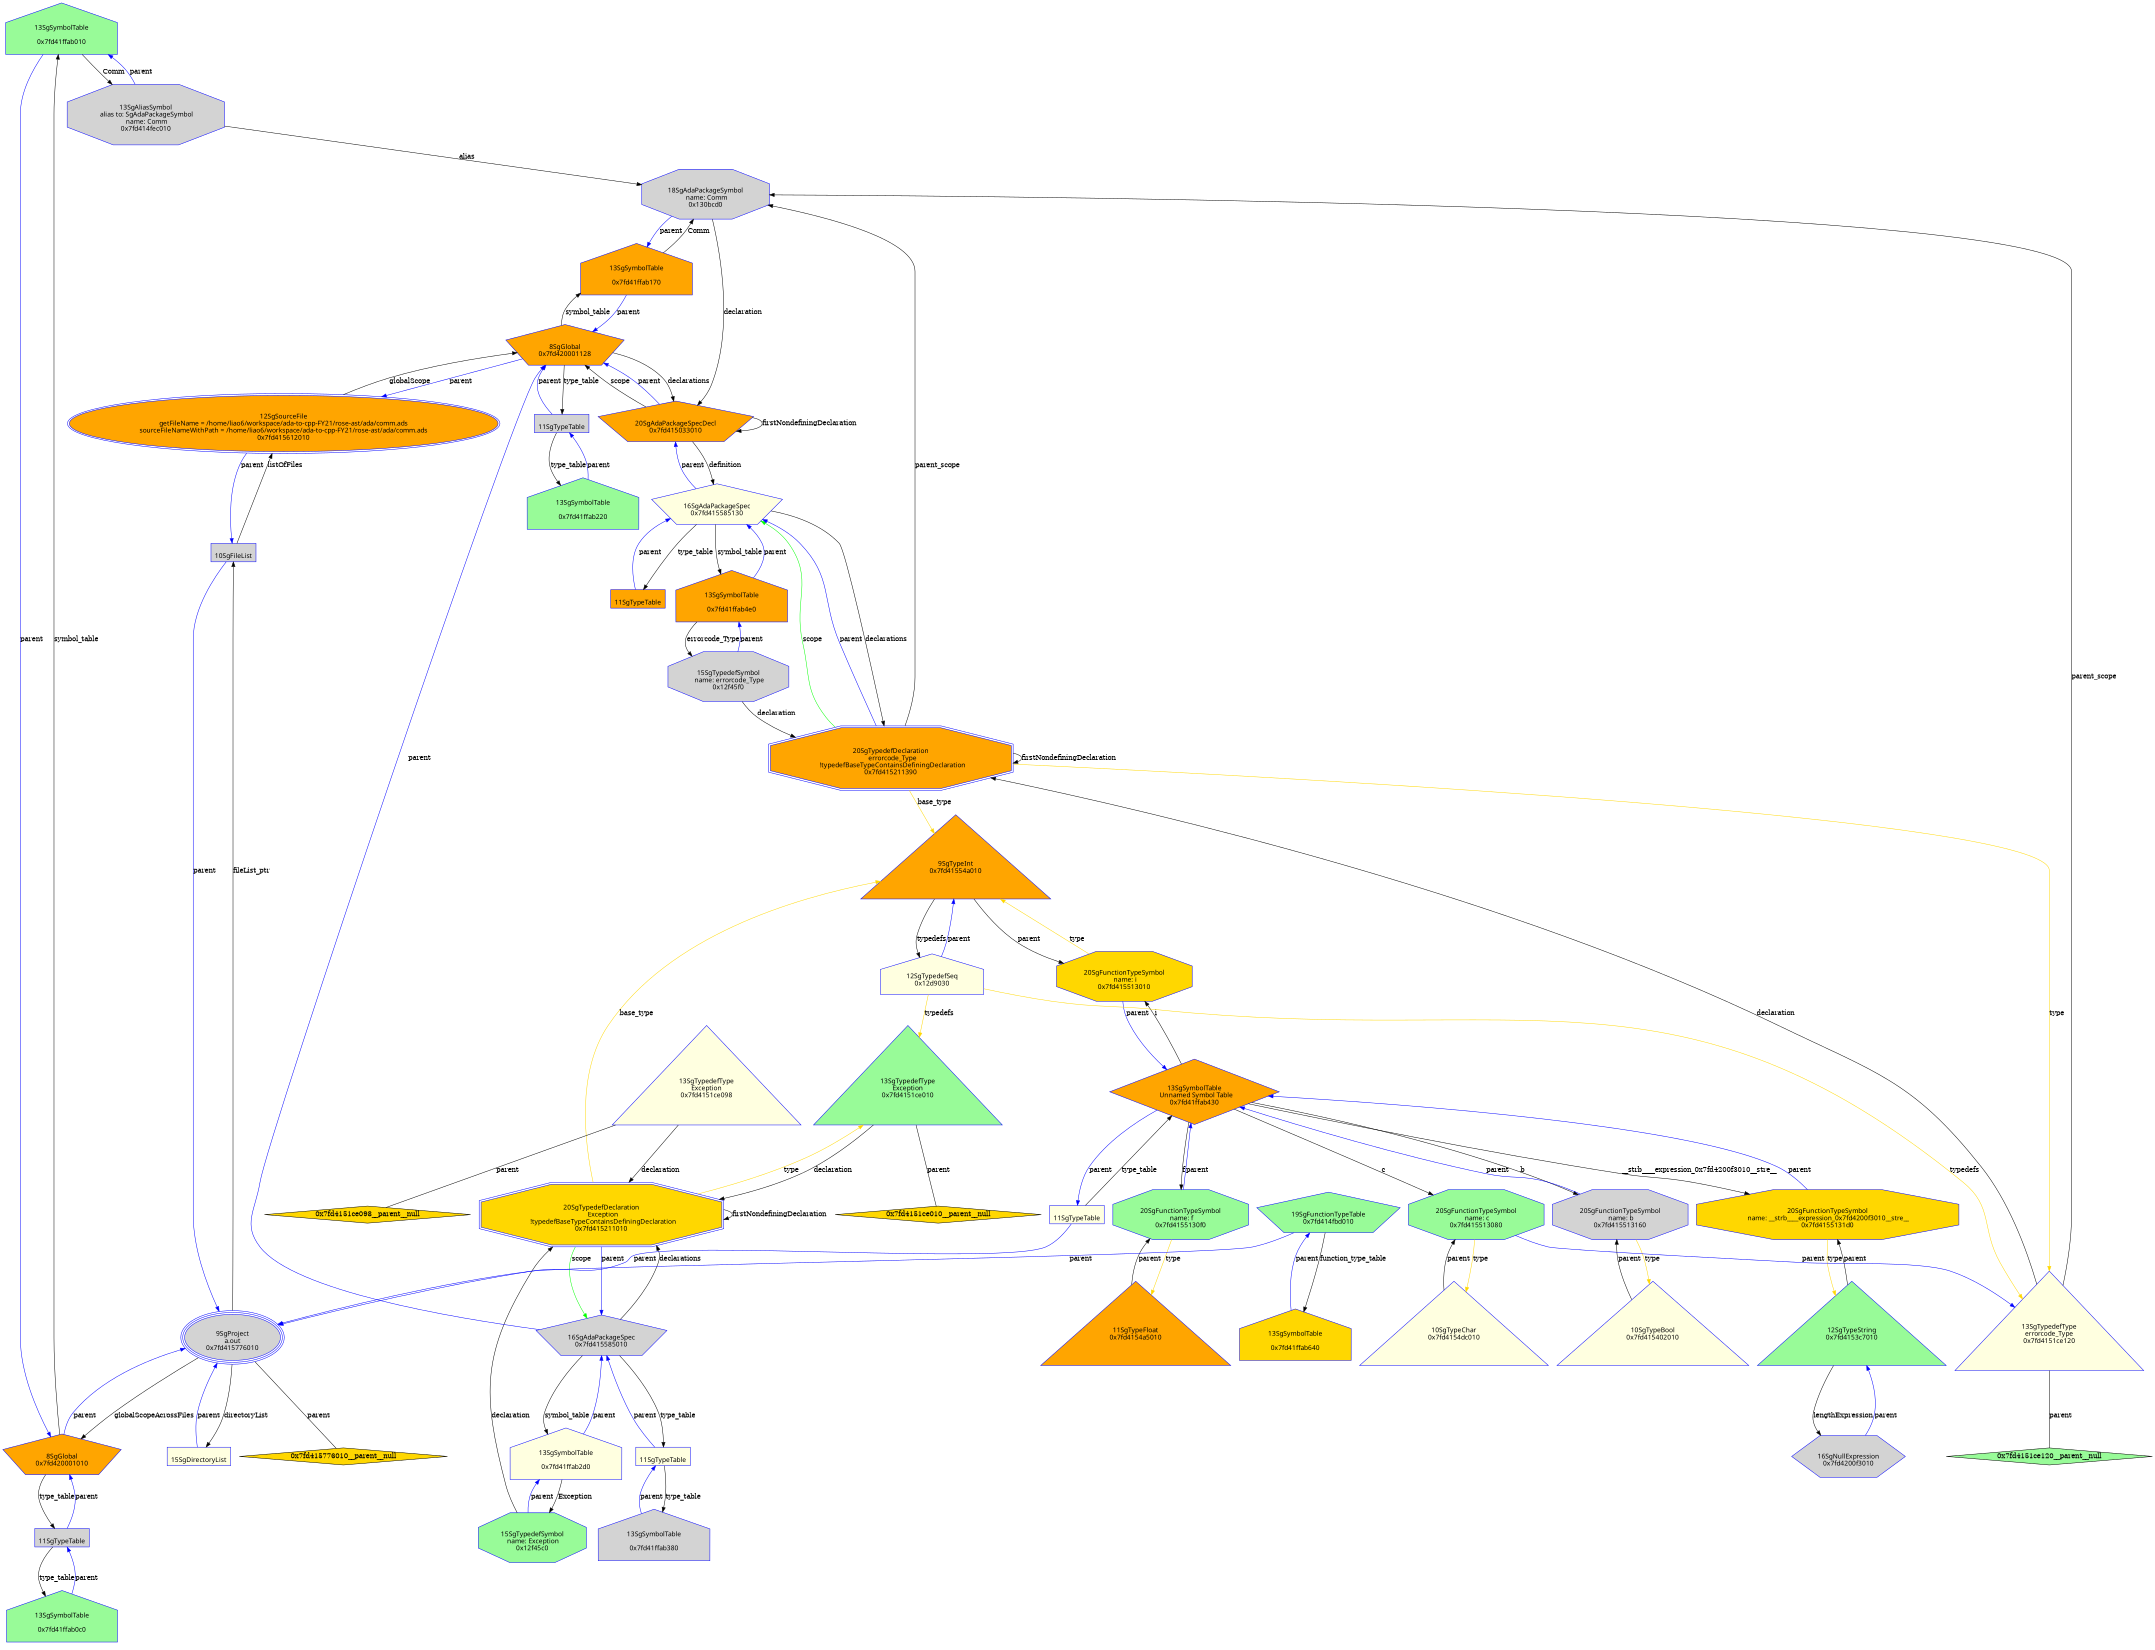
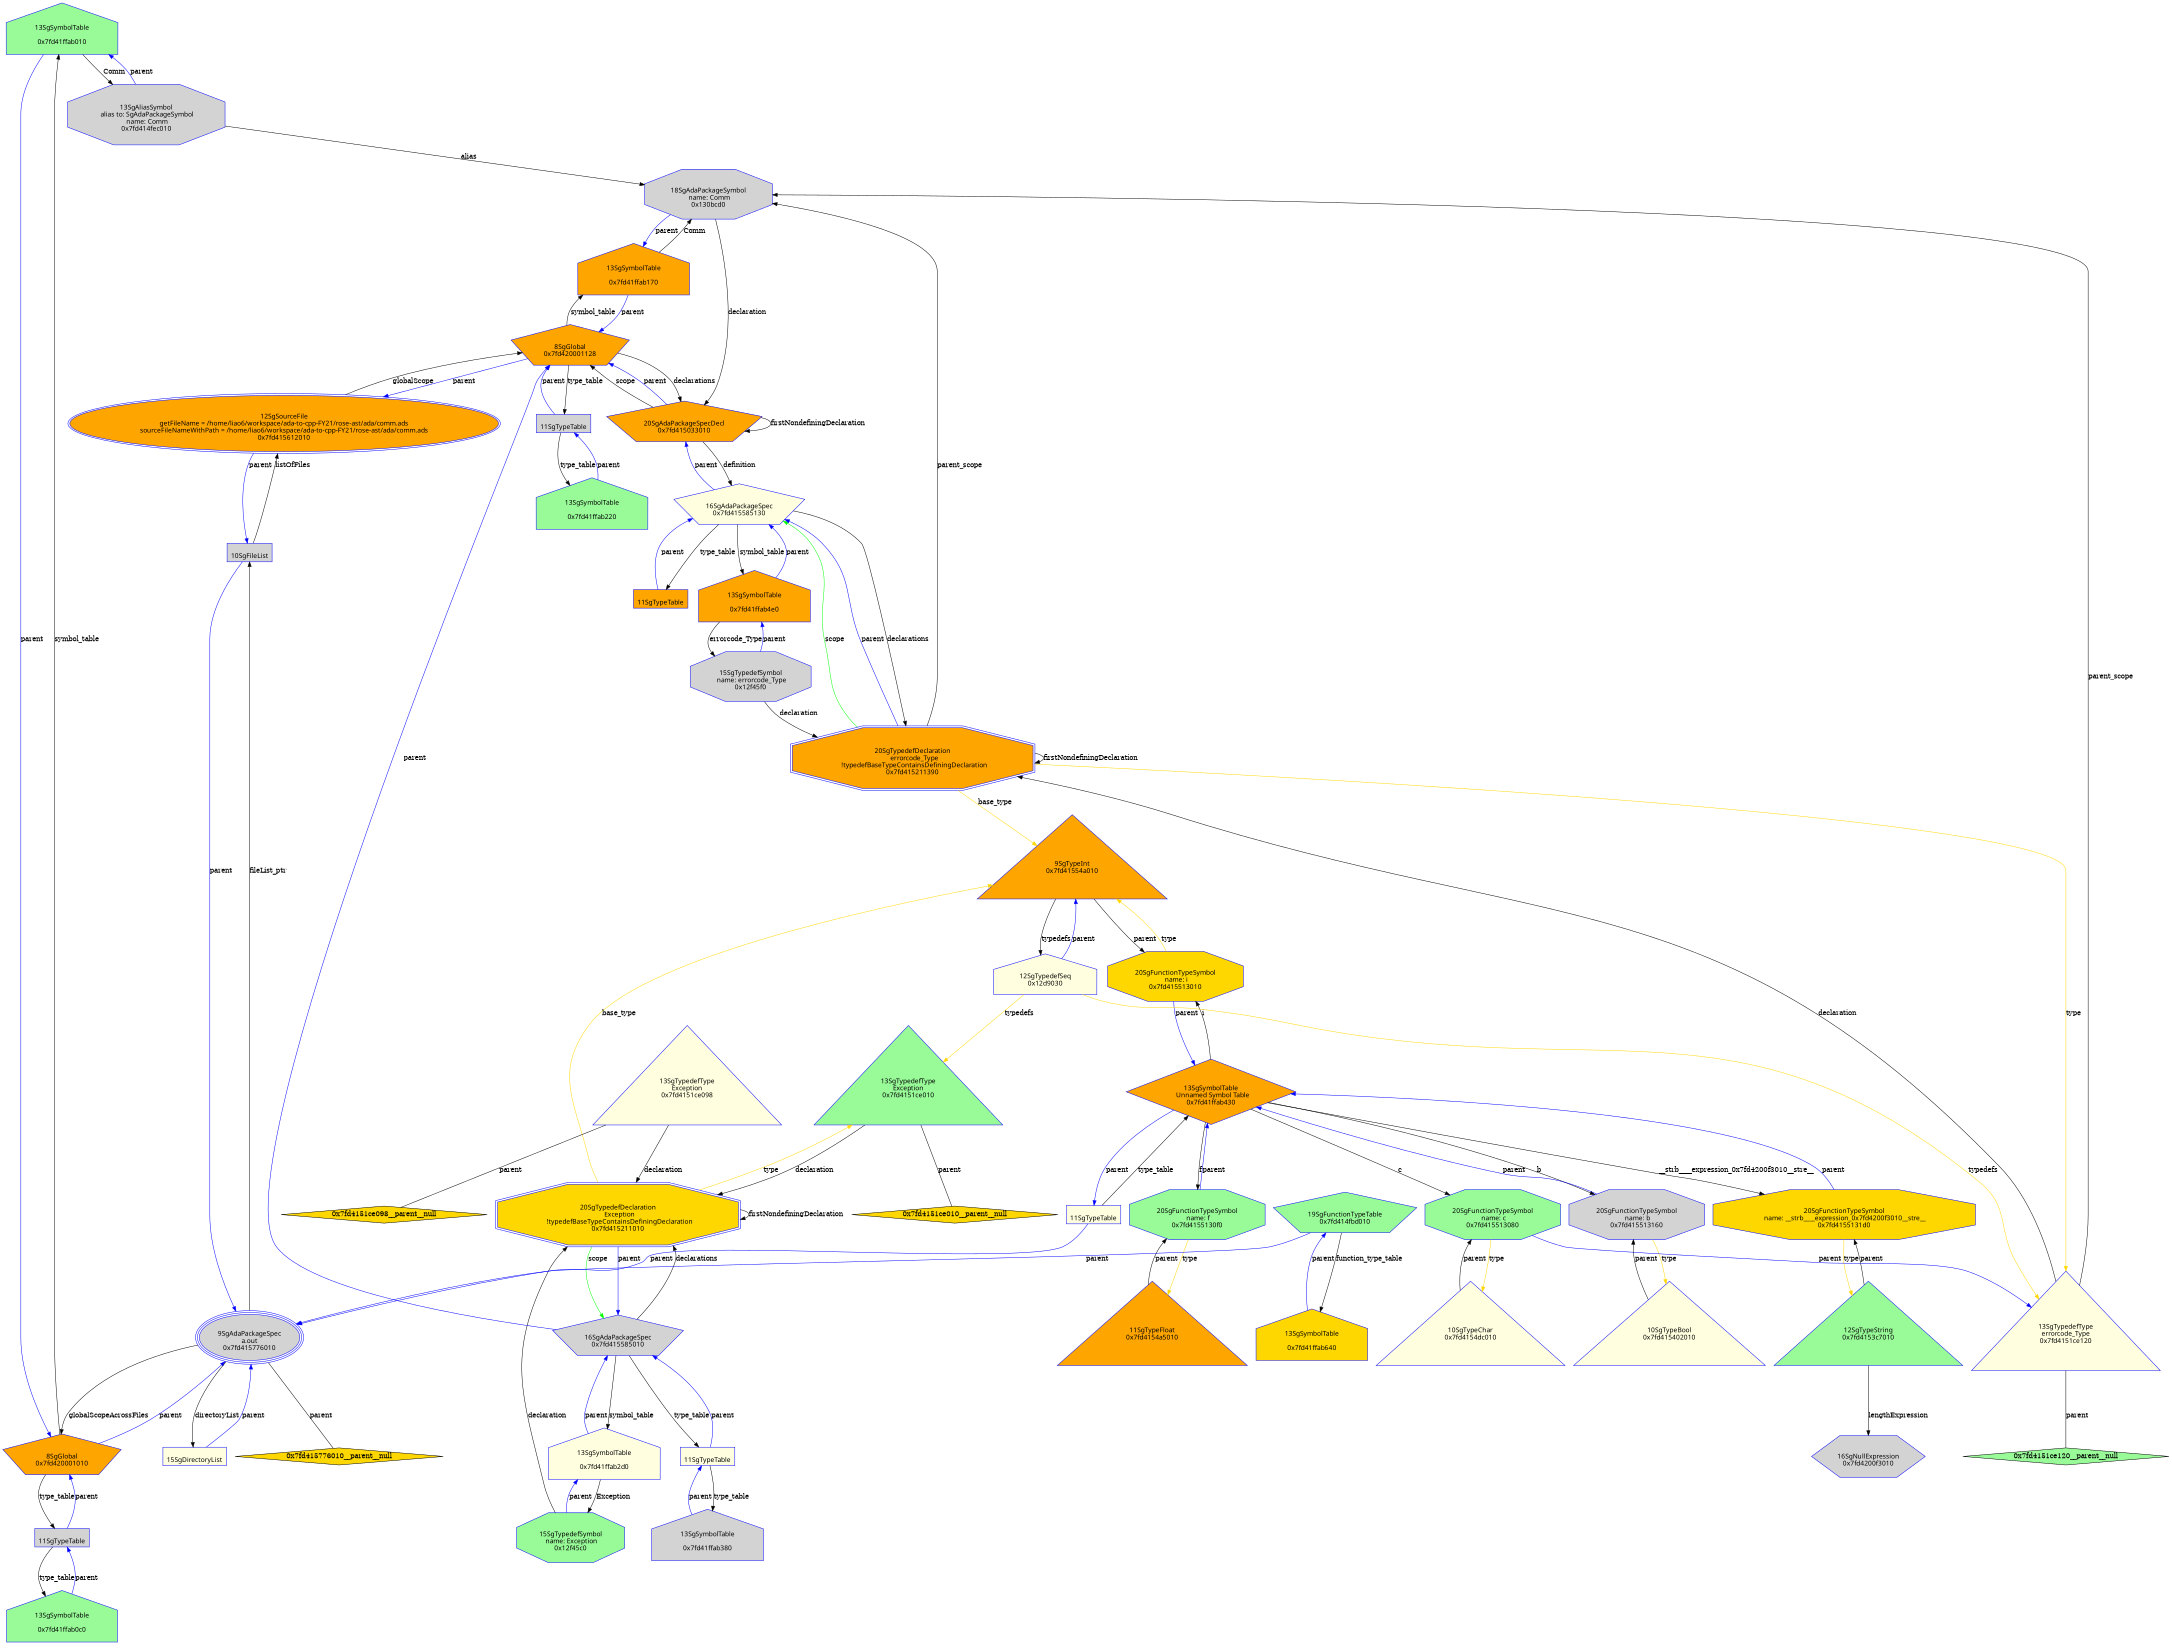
(233, 1337) -> (250, 1337)
(1875, 1403) -> none
